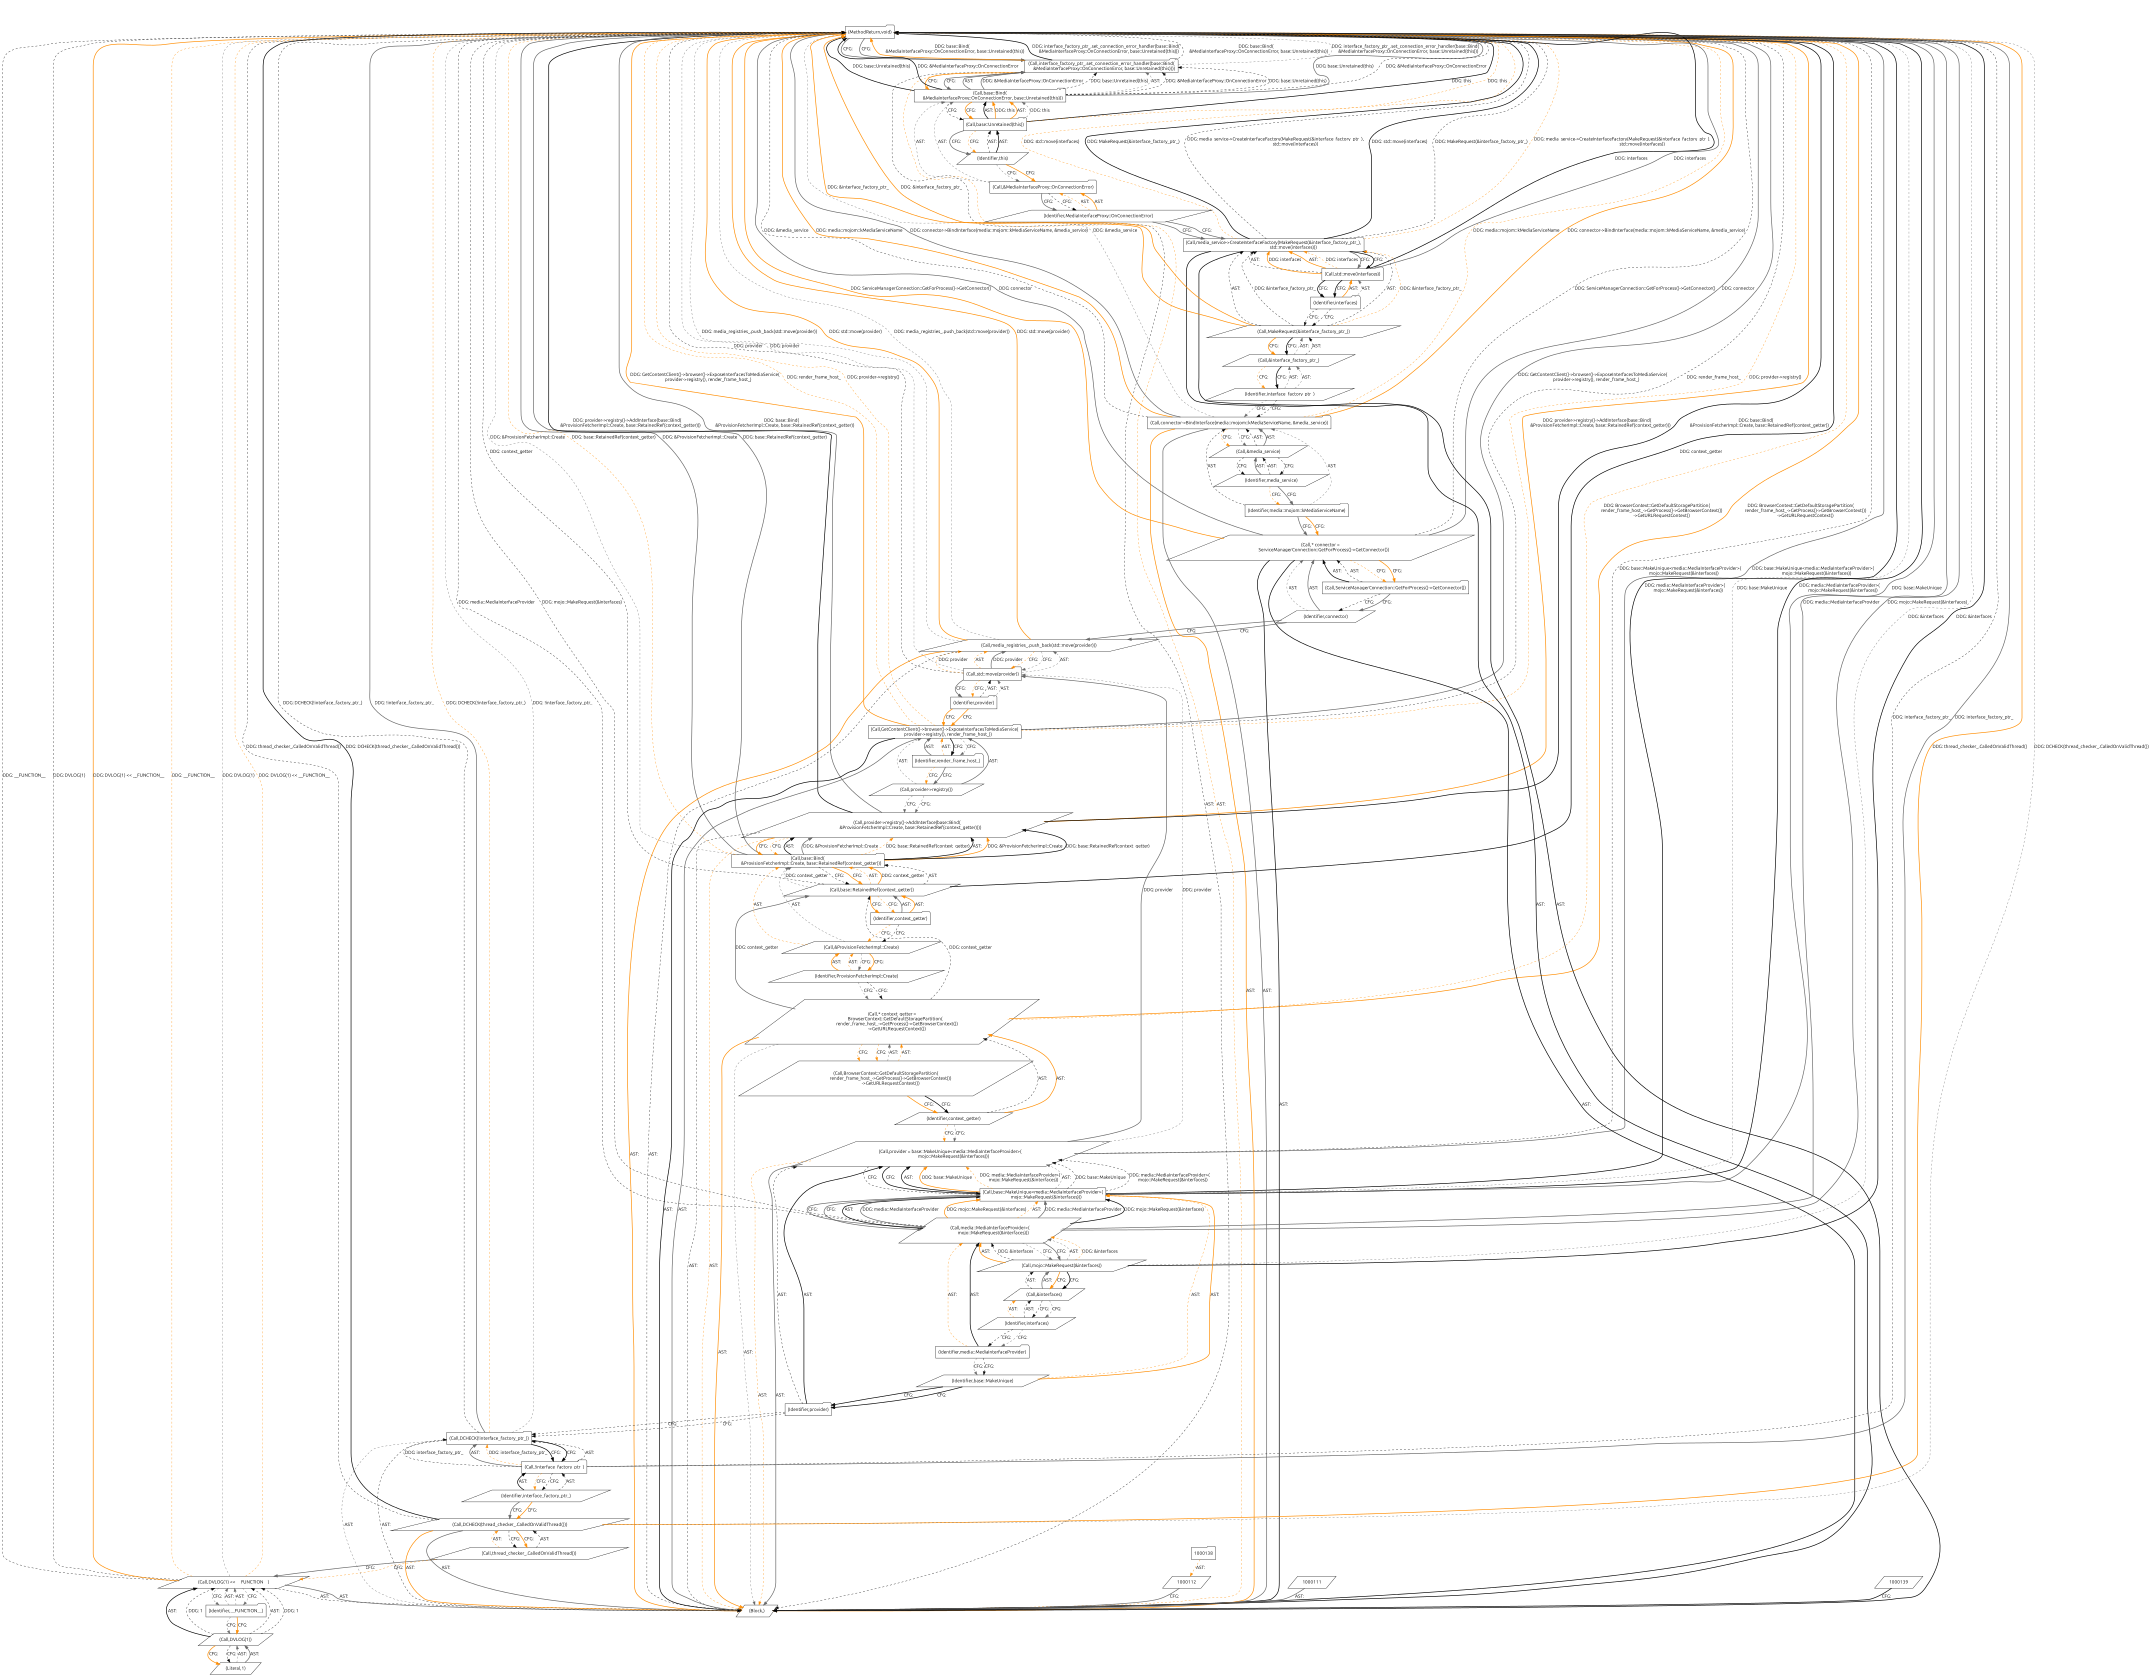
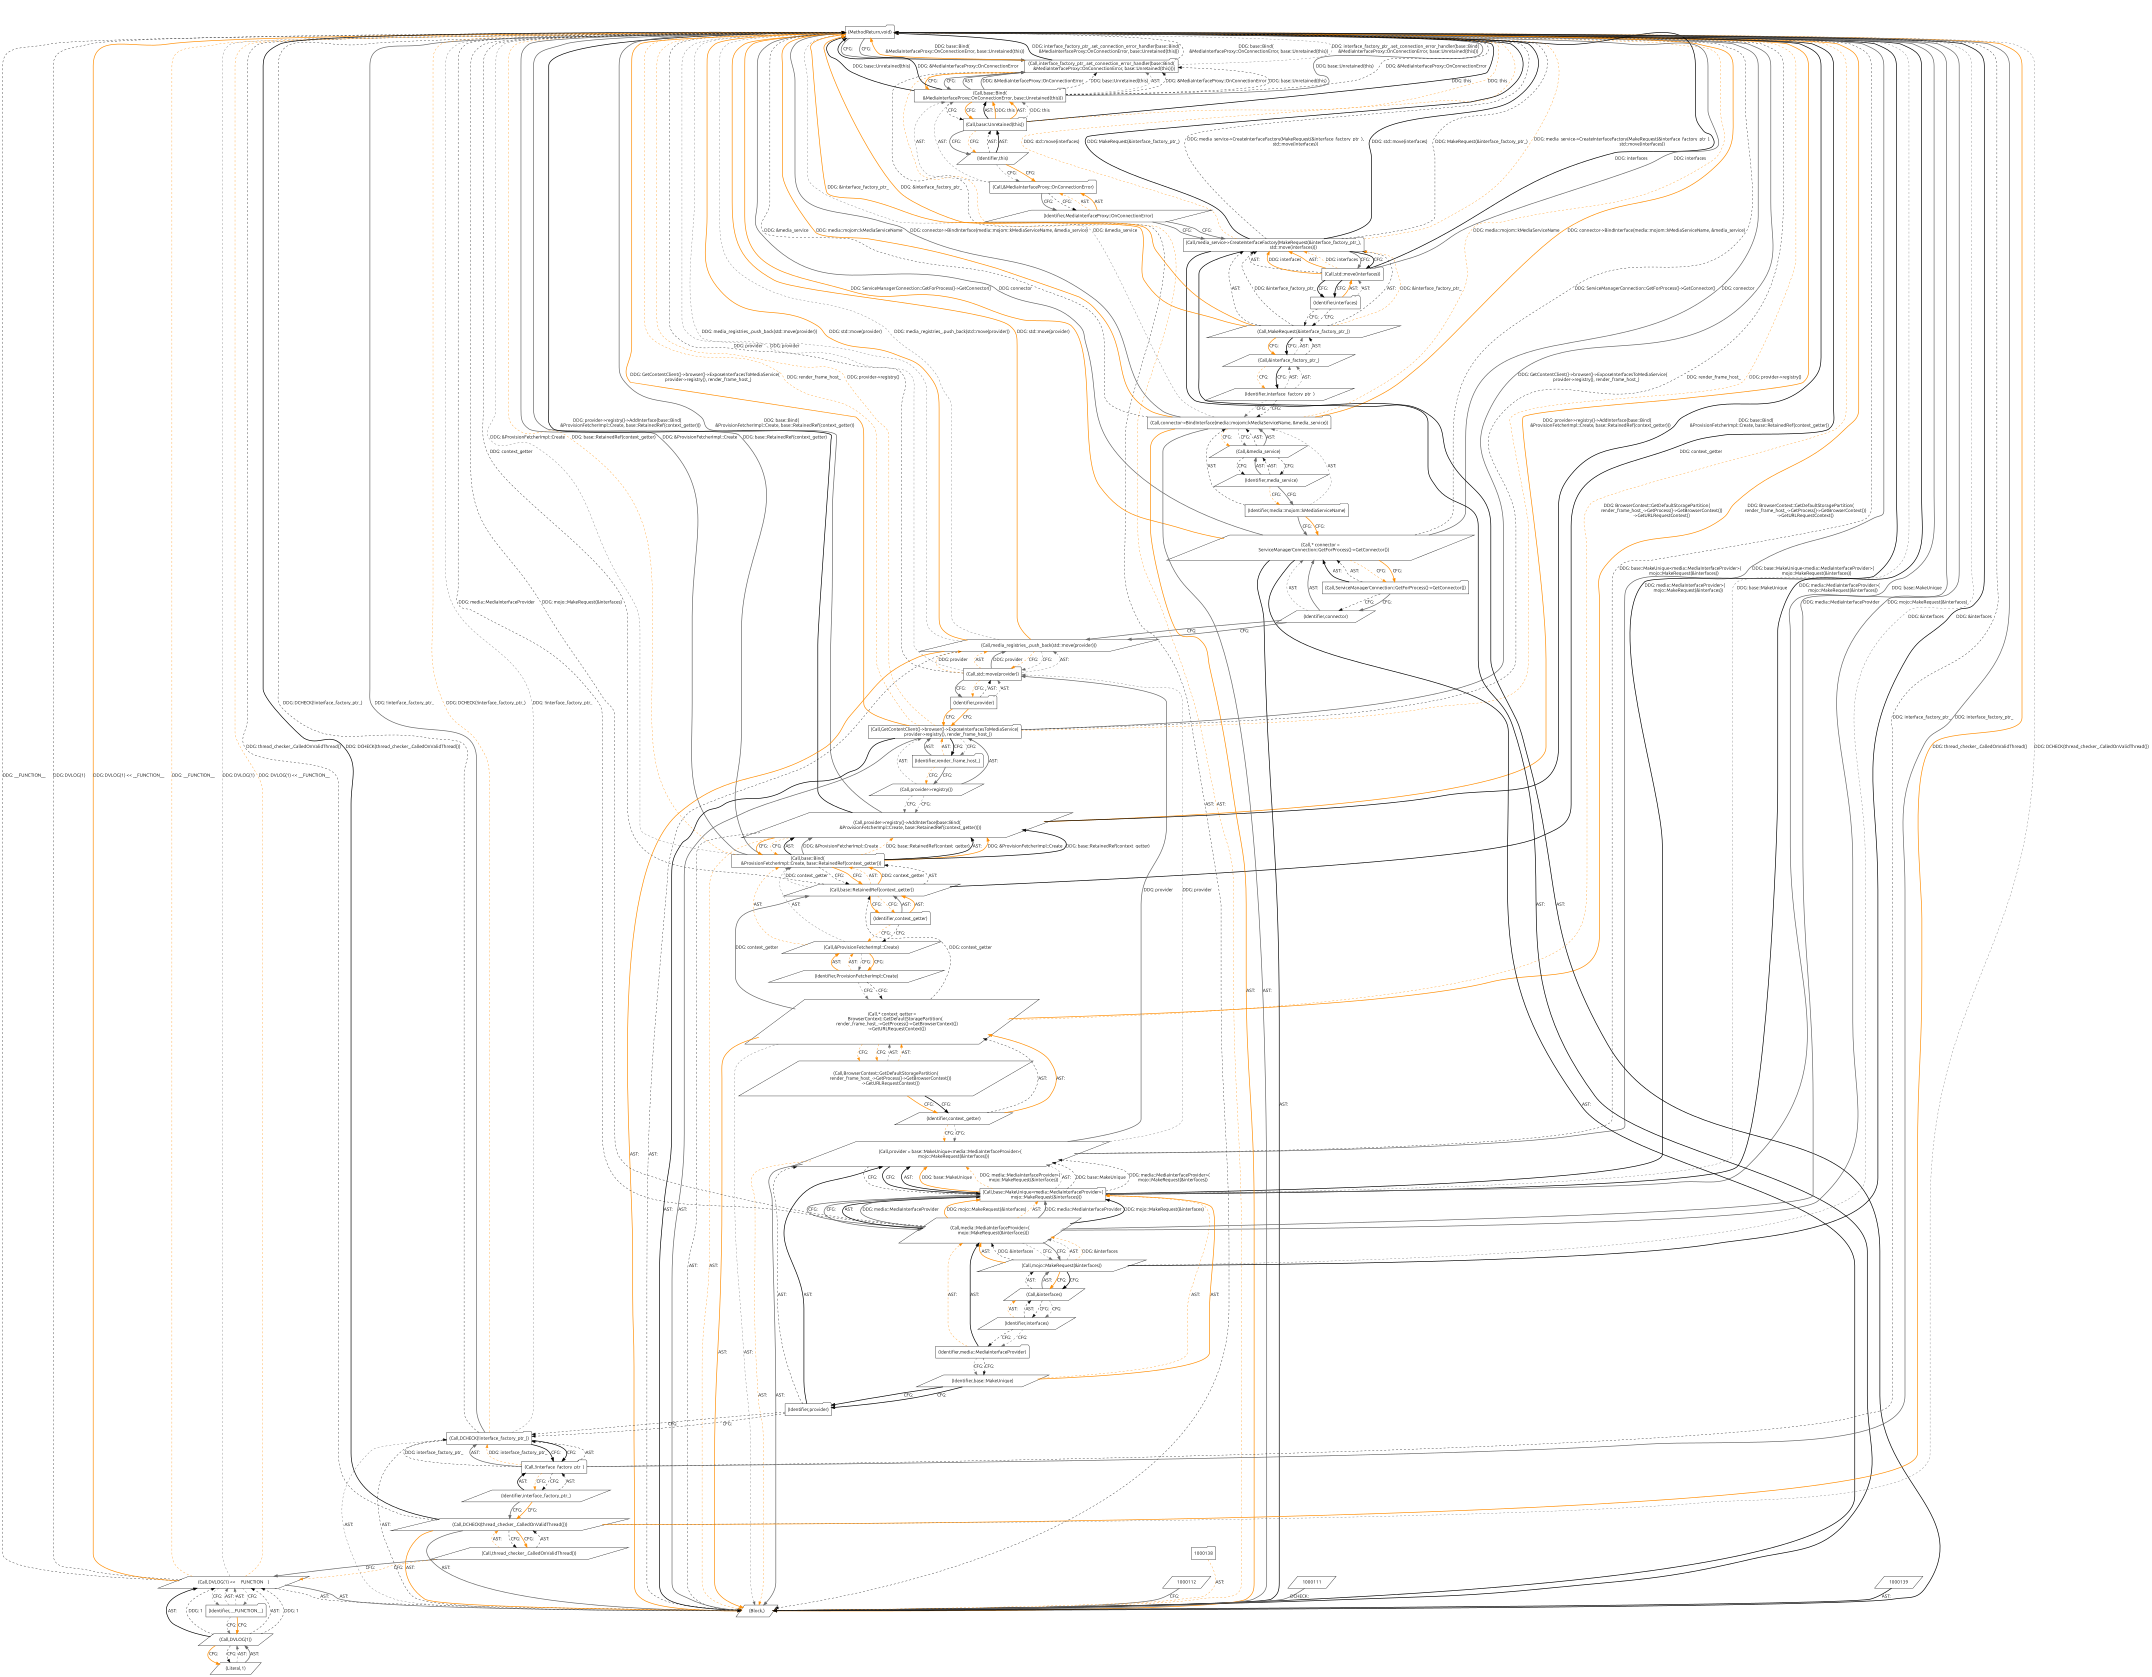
(1196, 1566) -> (1012, 1607)
(1300, 1597) -> (1300, 1597)
(1887, 1597) -> (1887, 1597)
